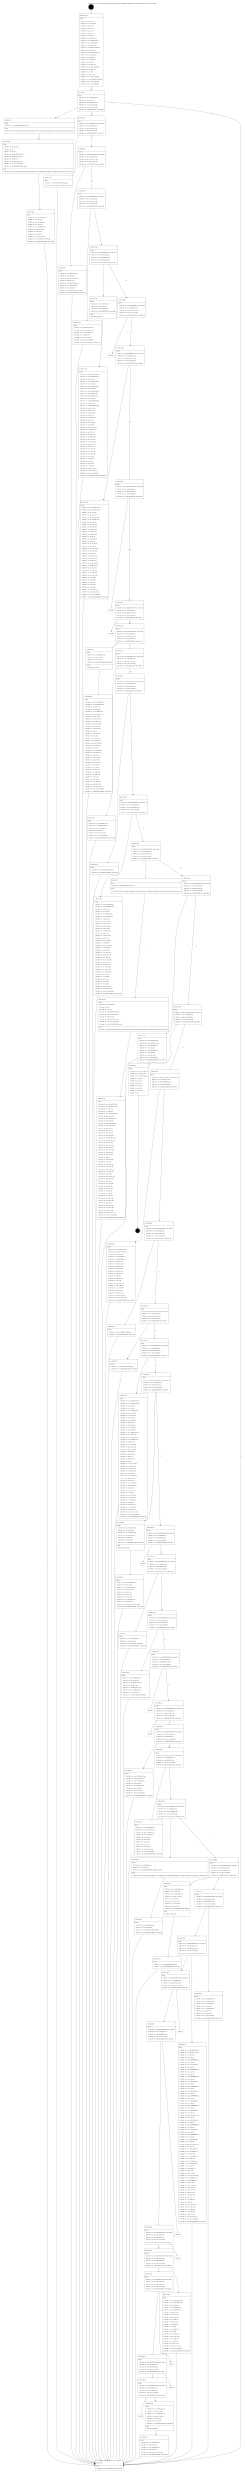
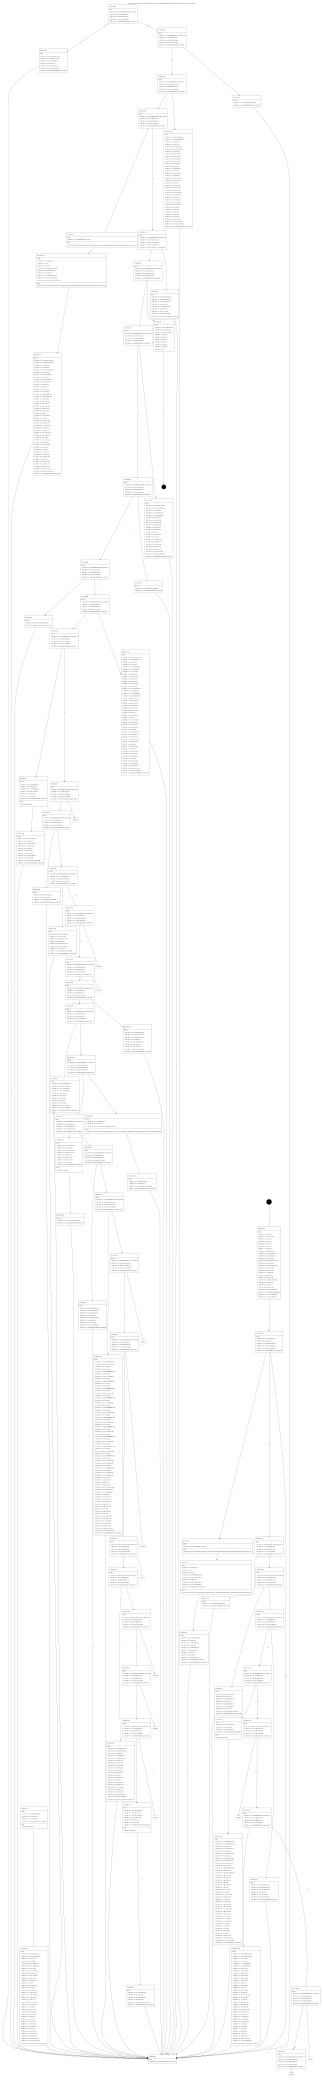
(130, 634) -> none
